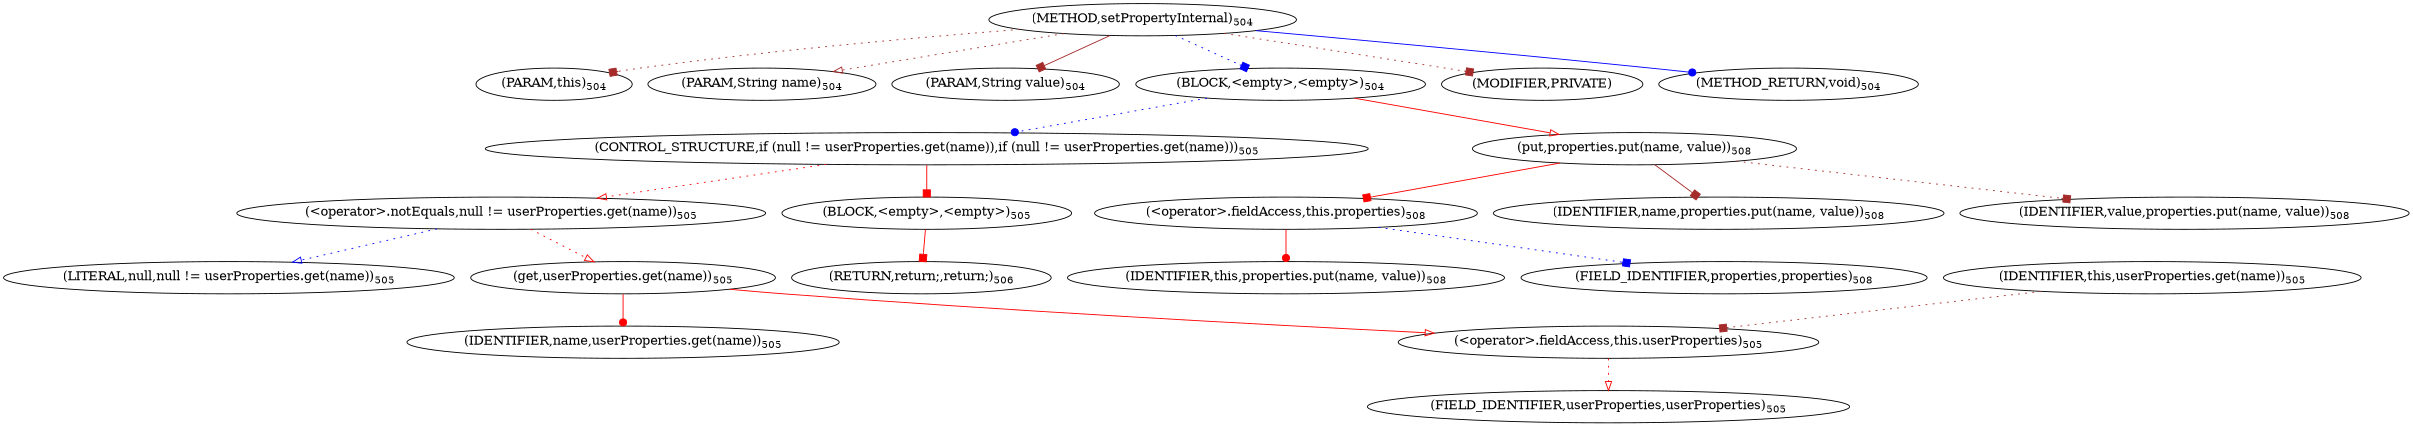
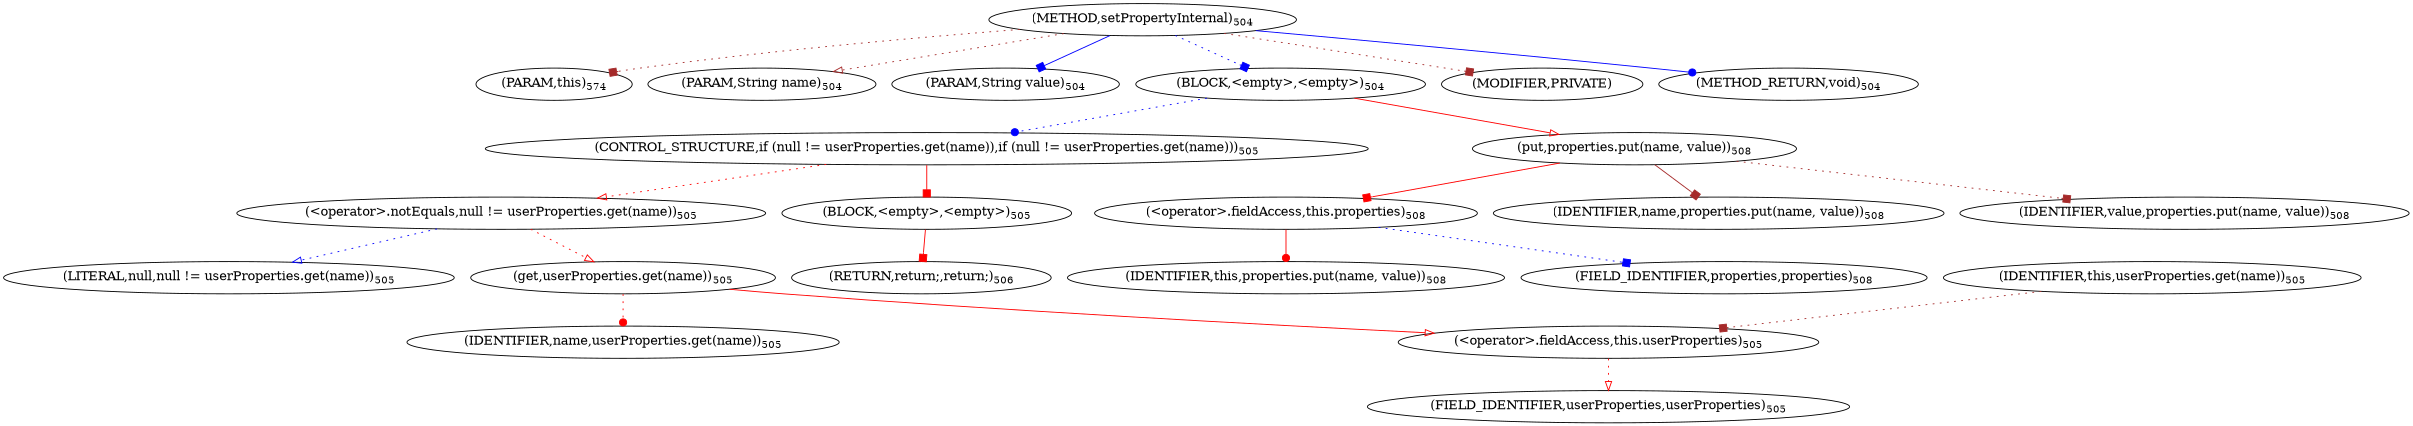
(1078, 50) -> (1078, 50)
(597, 83) -> (597, 83)
(623, 306) -> (623, 306)
